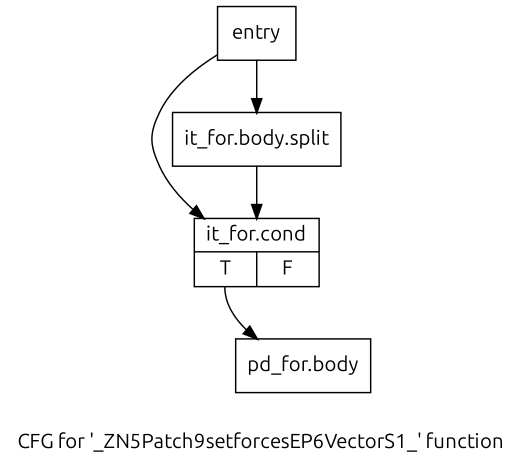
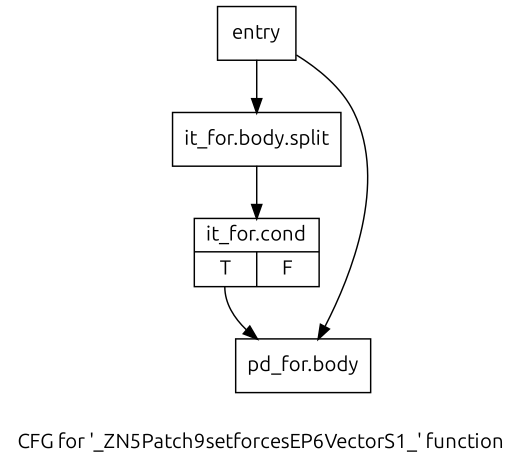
(154, 126) -> (367, 181)
